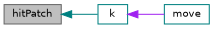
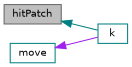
(151, 14) -> (82, 41)
